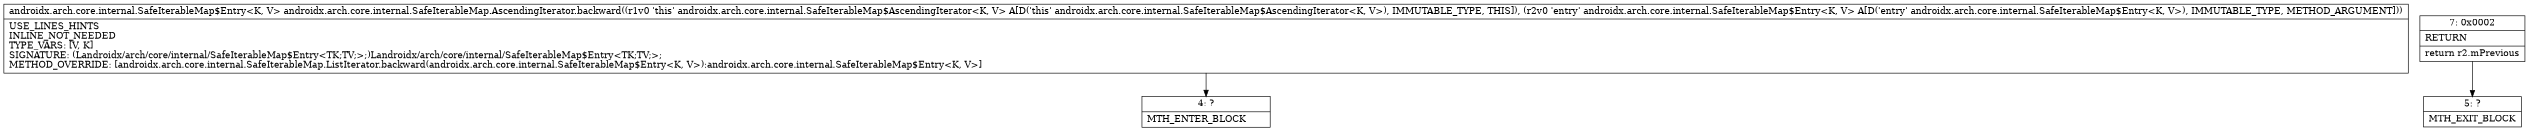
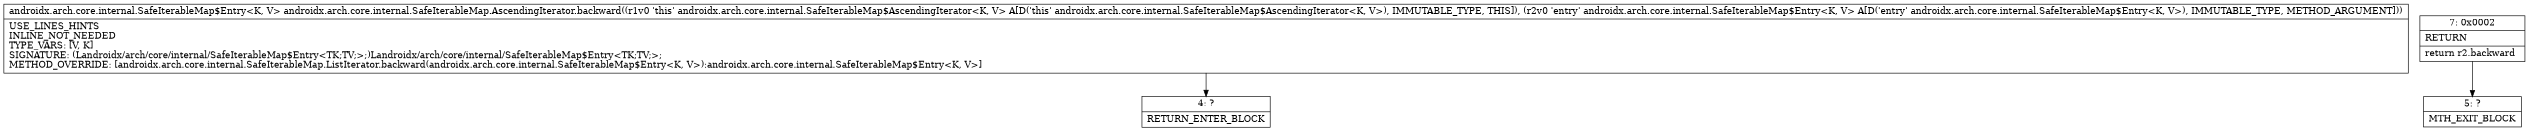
(2472, 53) -> (2470, 53)
(1197, 119) -> (1206, 119)
